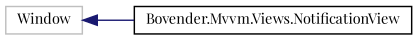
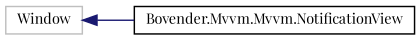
(273, 20) -> (274, 20)
